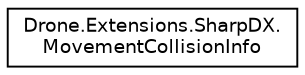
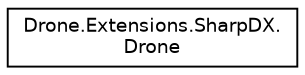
(153, 38) -> (153, 38)
